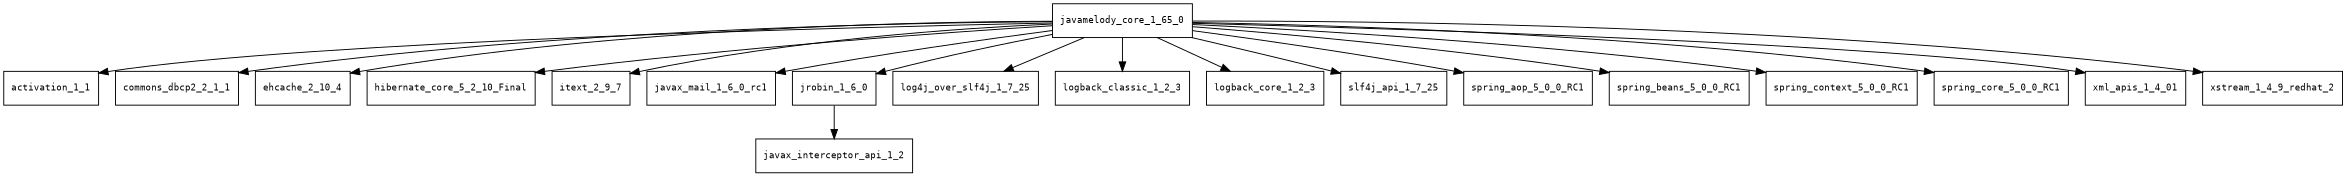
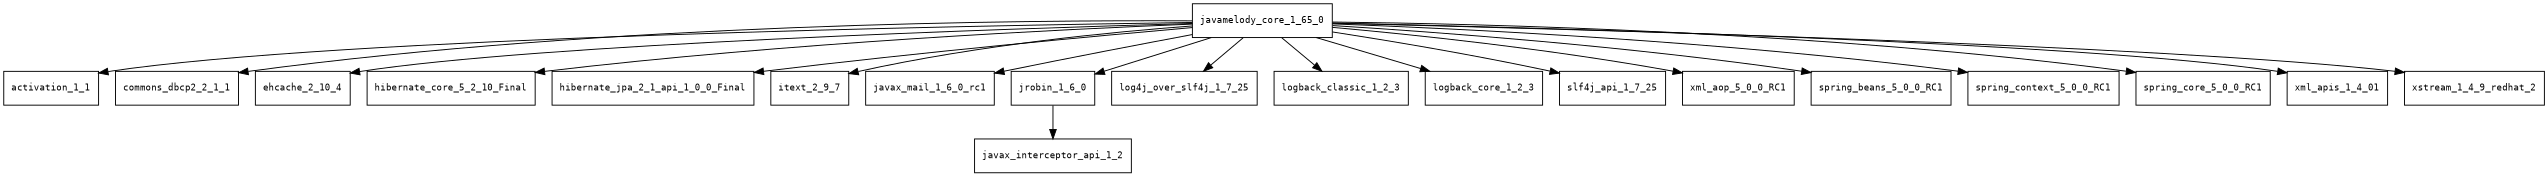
none -> (653, 88)
(1528, 88) -> (1738, 88)
